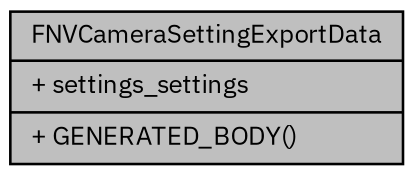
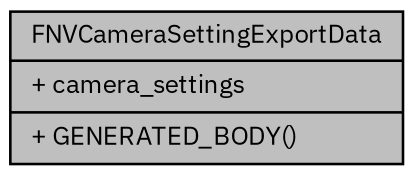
(141, 85) -> (138, 85)
